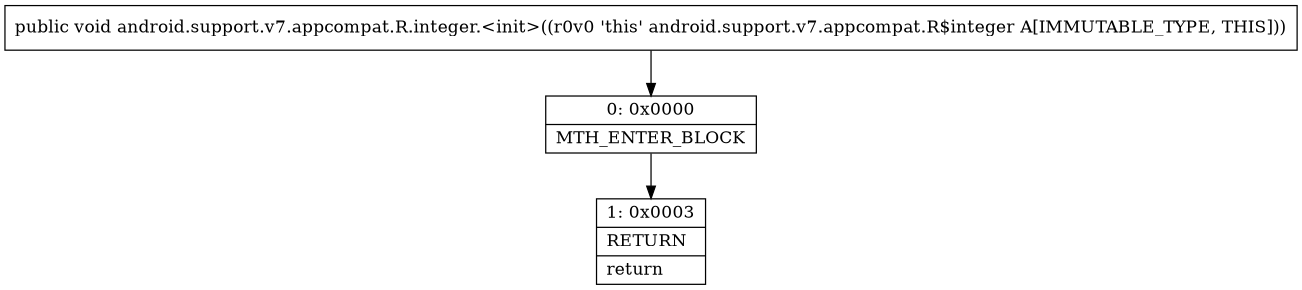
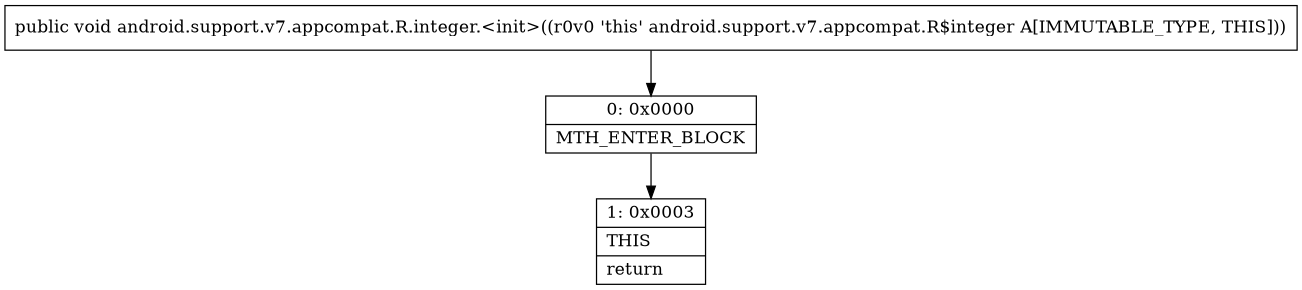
(647, 241) -> (629, 241)
